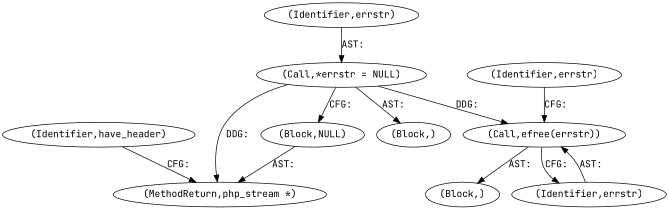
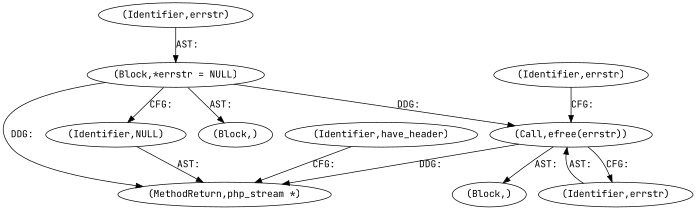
(342, 75) -> (176, 75)
(313, 135) -> (116, 135)
none -> (404, 164)
